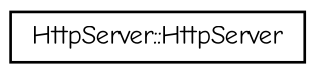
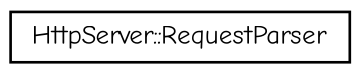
(158, 37) -> (180, 37)
